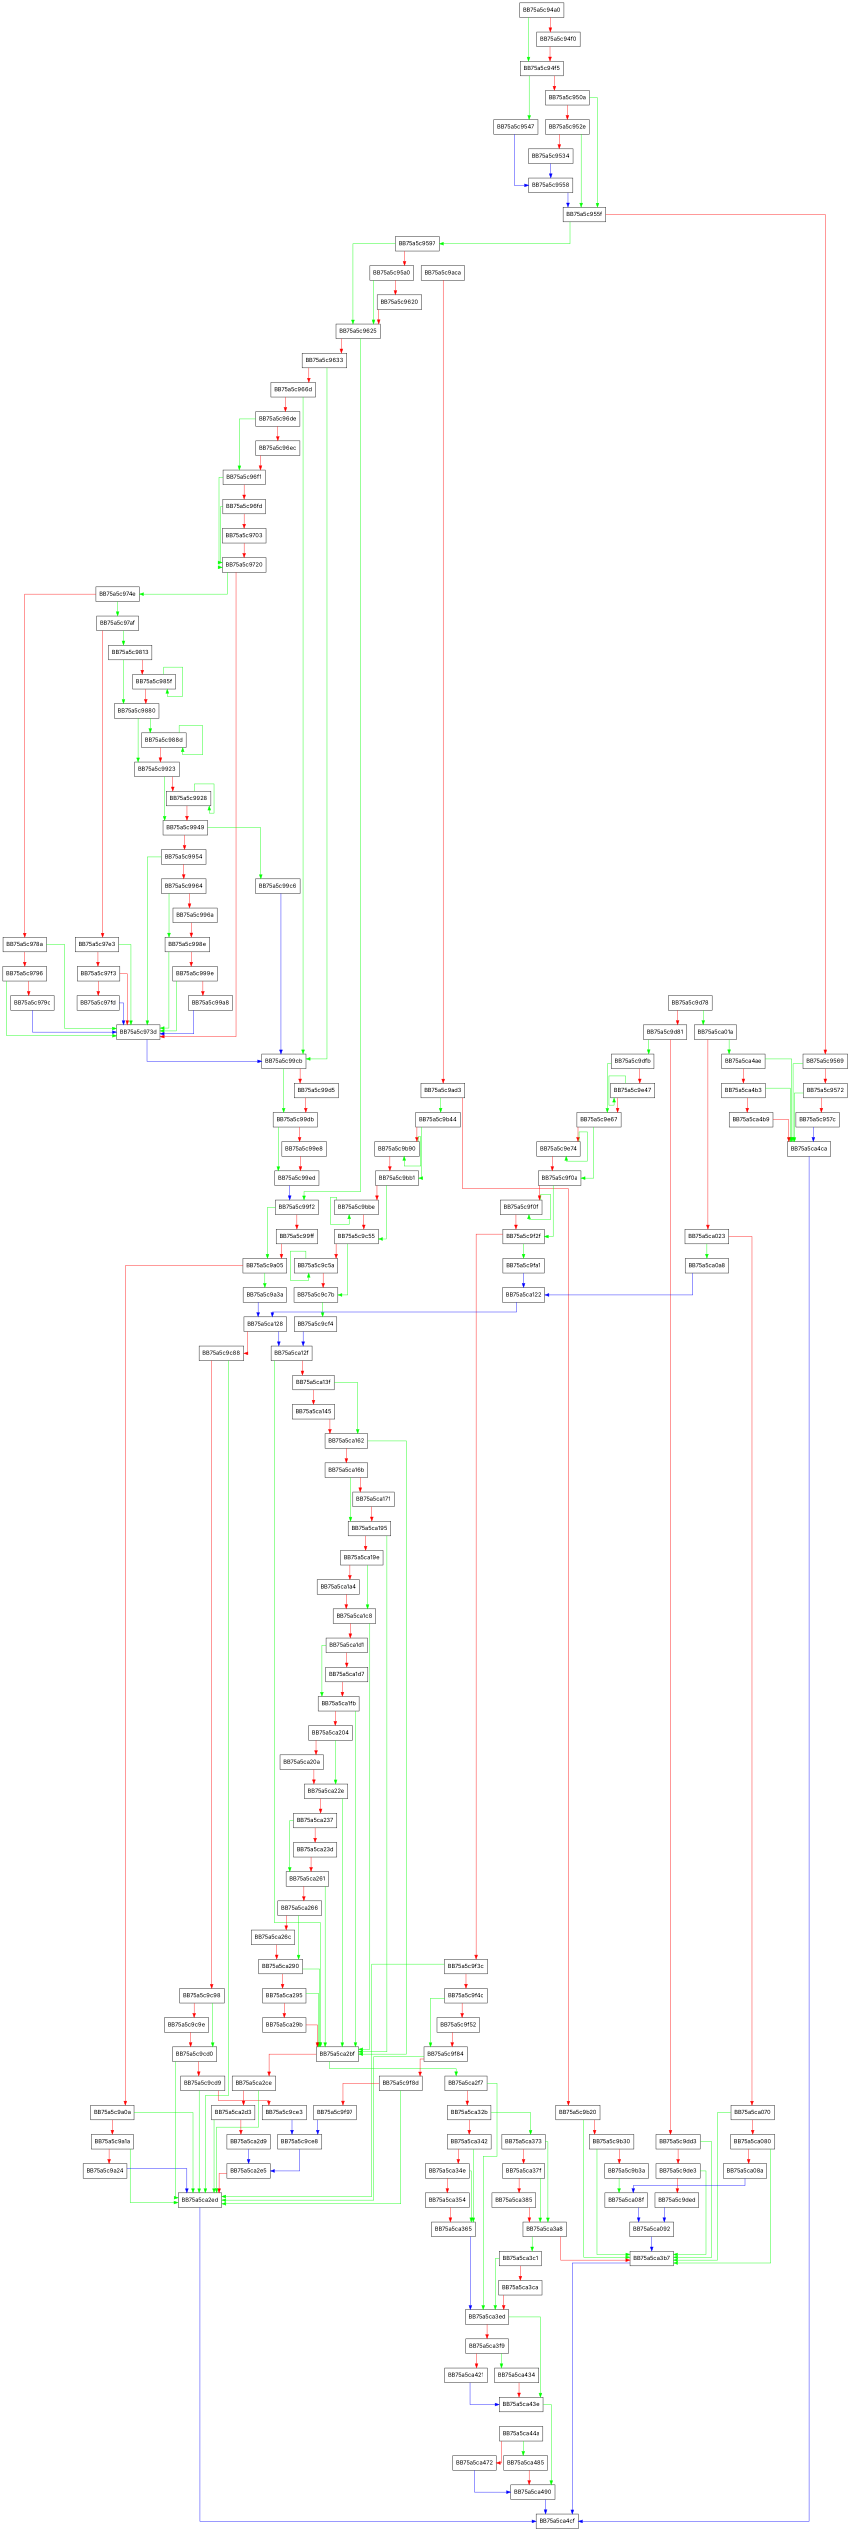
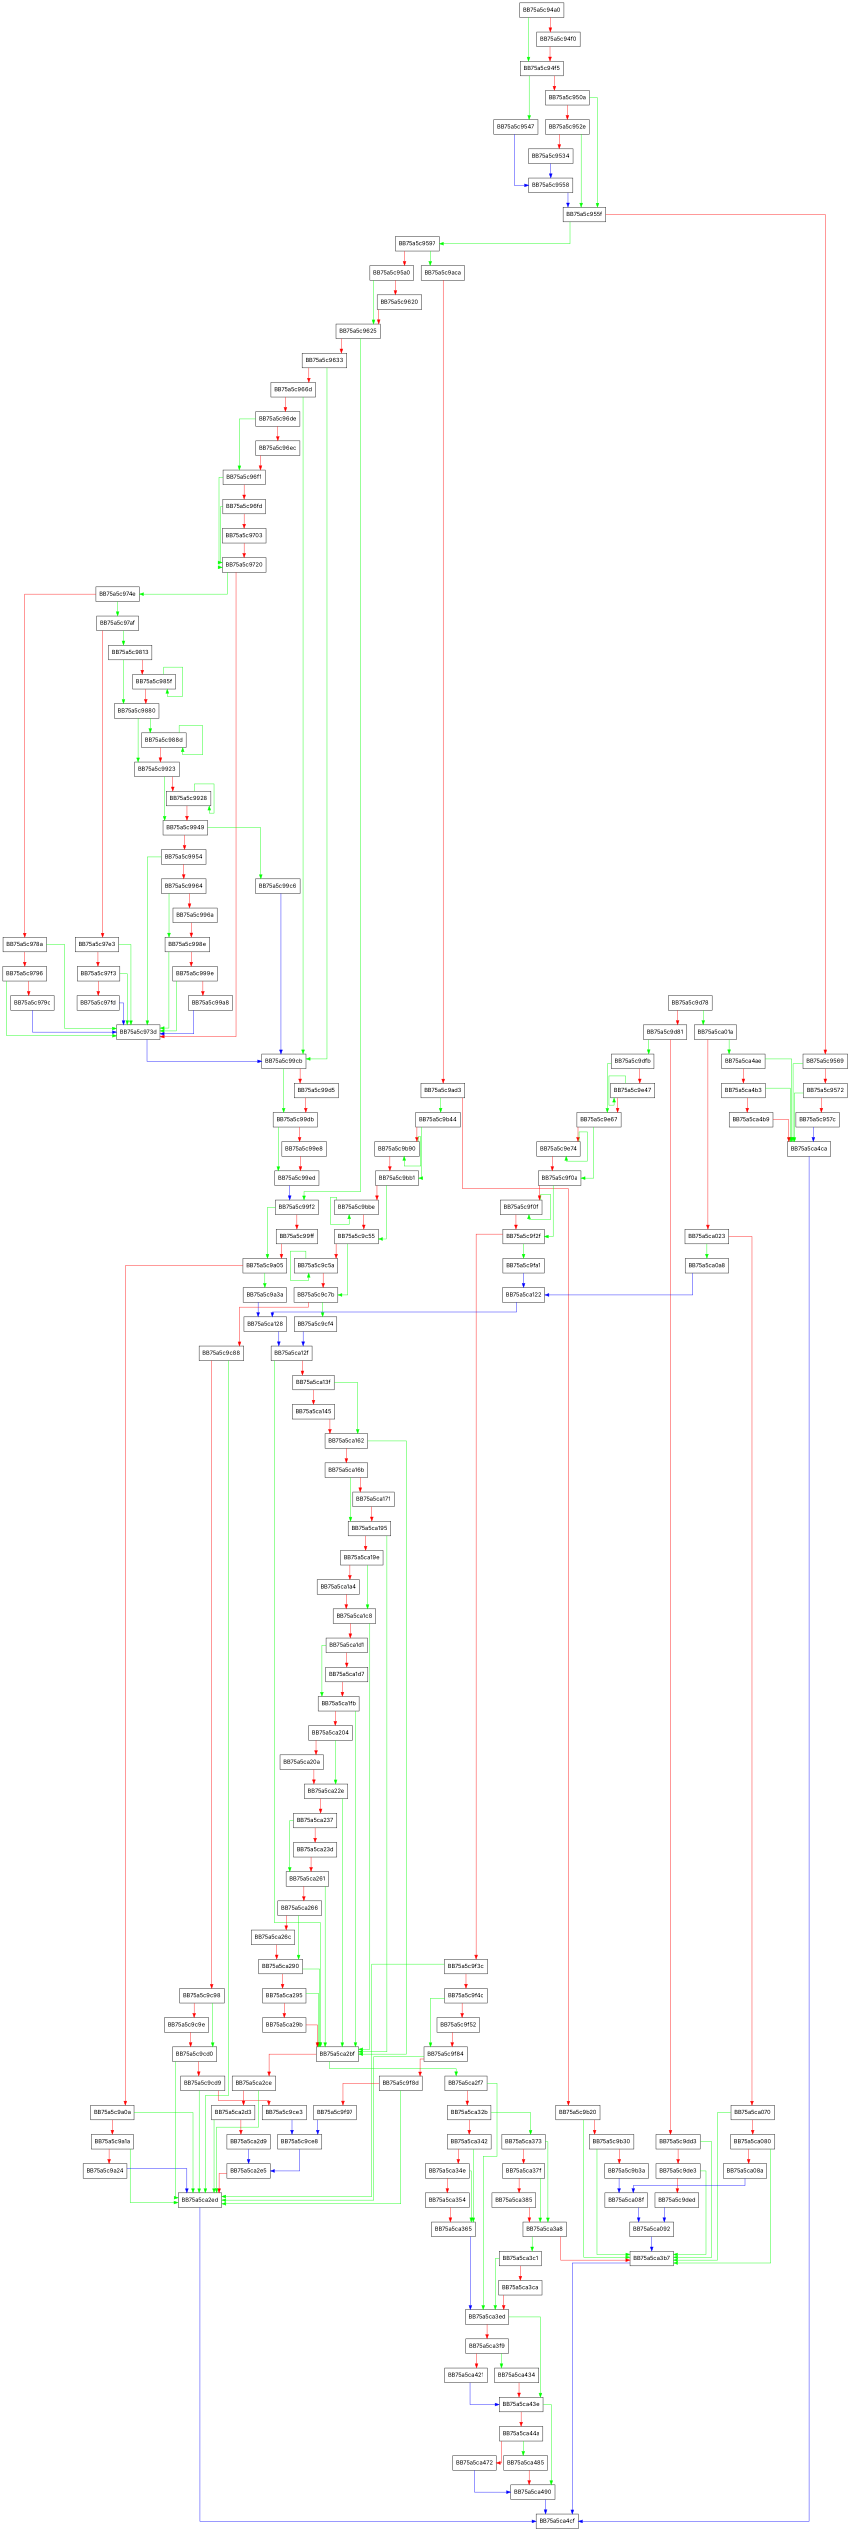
(353, 261) -> (430, 256)
(127, 994) -> (127, 994)
(248, 1343) -> (262, 1307)
(619, 2183) -> (619, 2183)
none -> (521, 2417)
